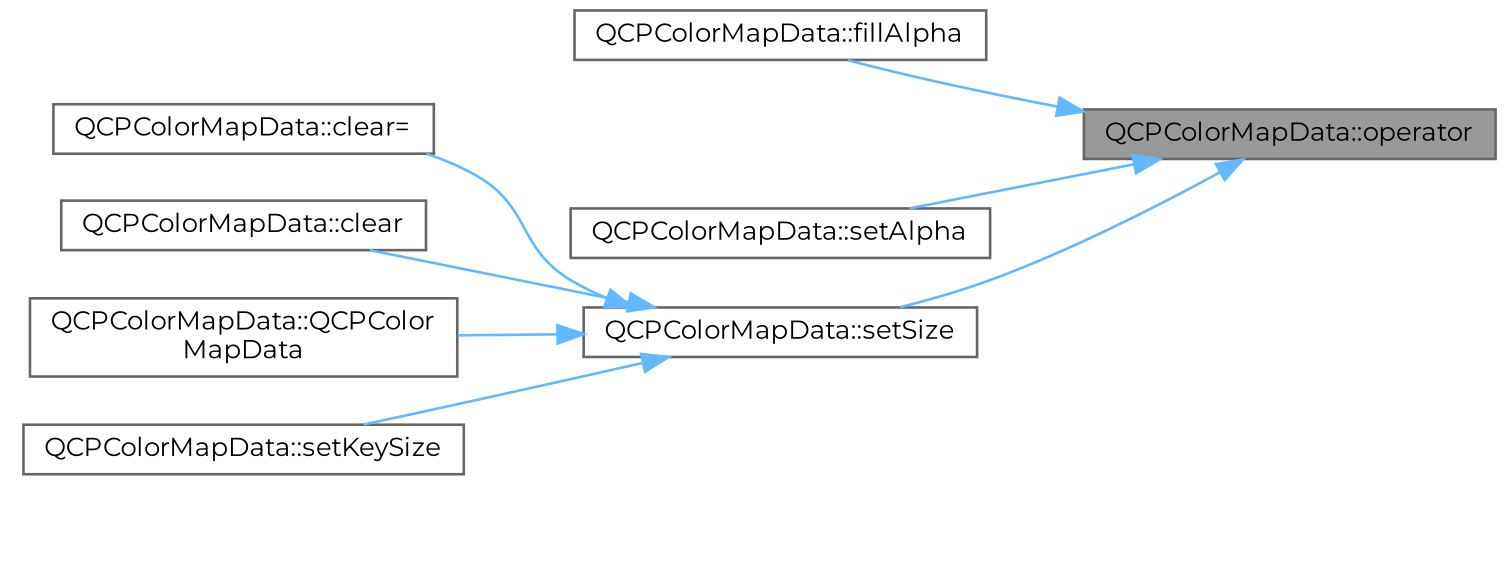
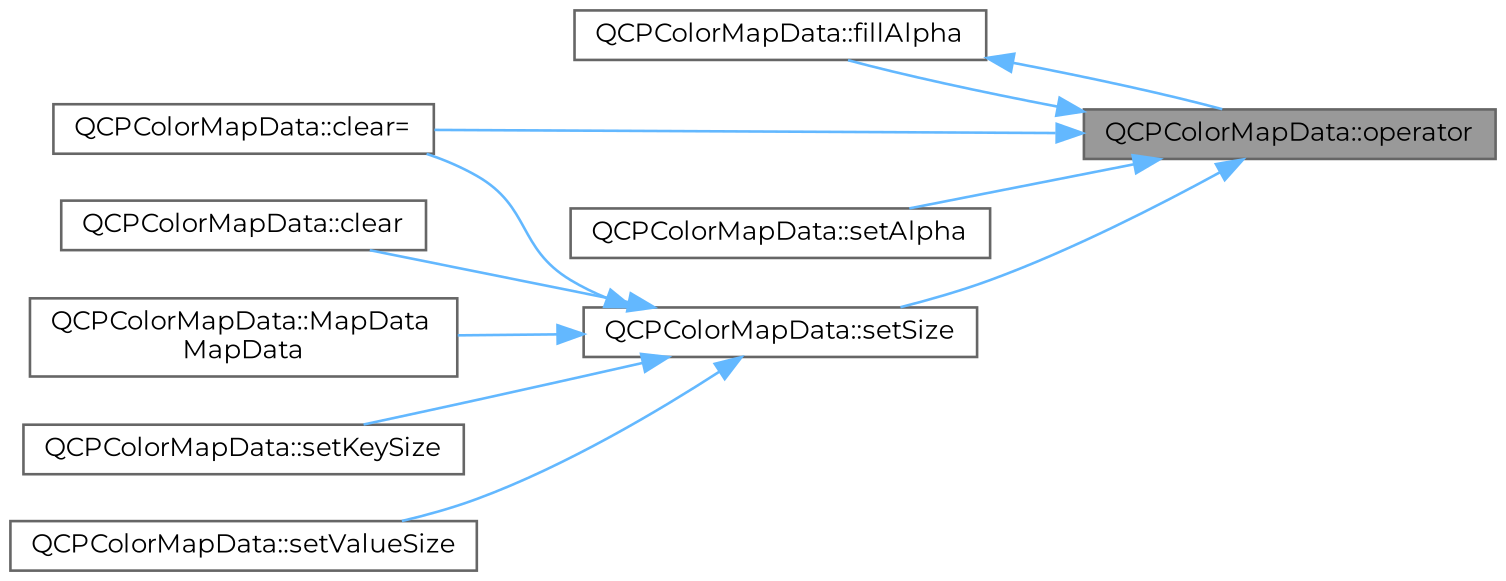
none -> (1118, 84)
none -> (745, 131)
(244, 337) -> (244, 337)
none -> (244, 546)
